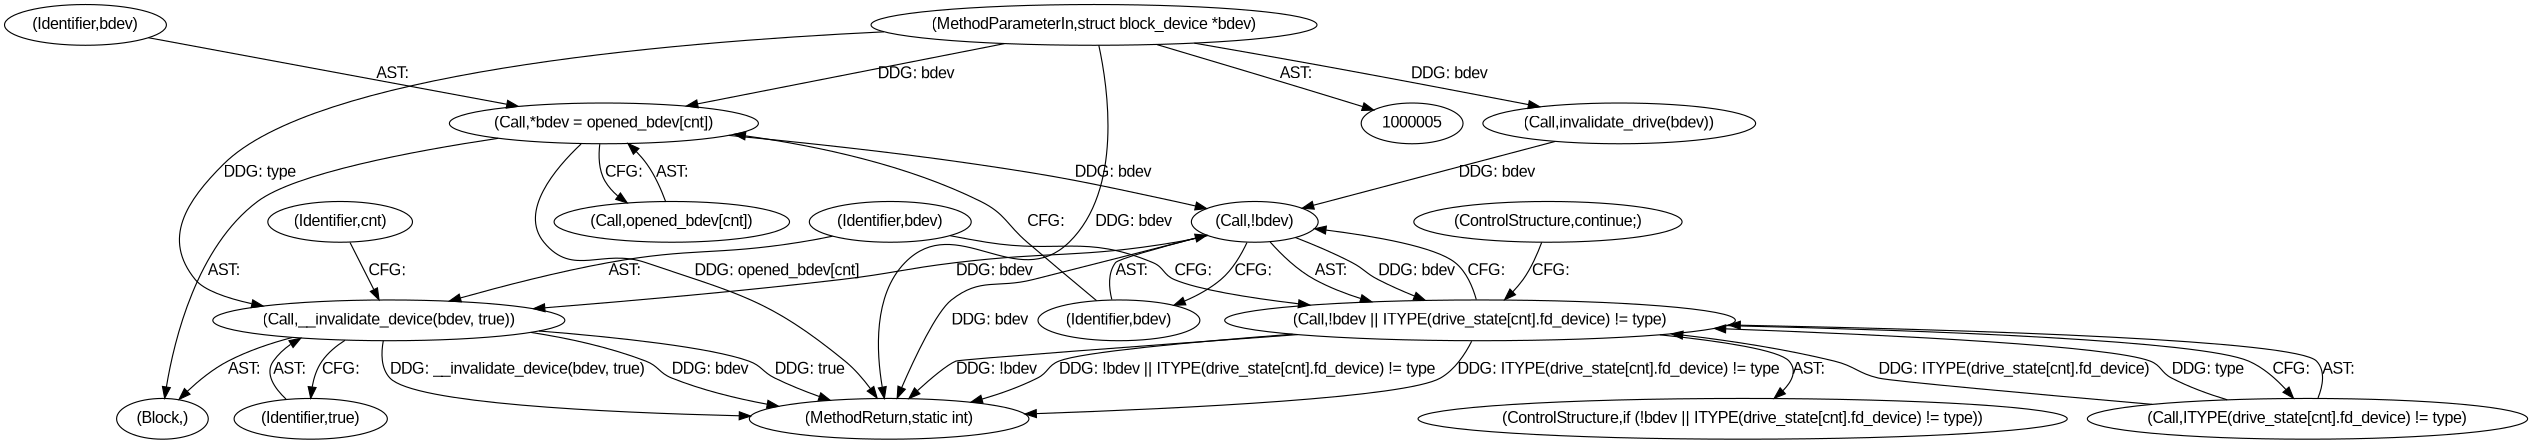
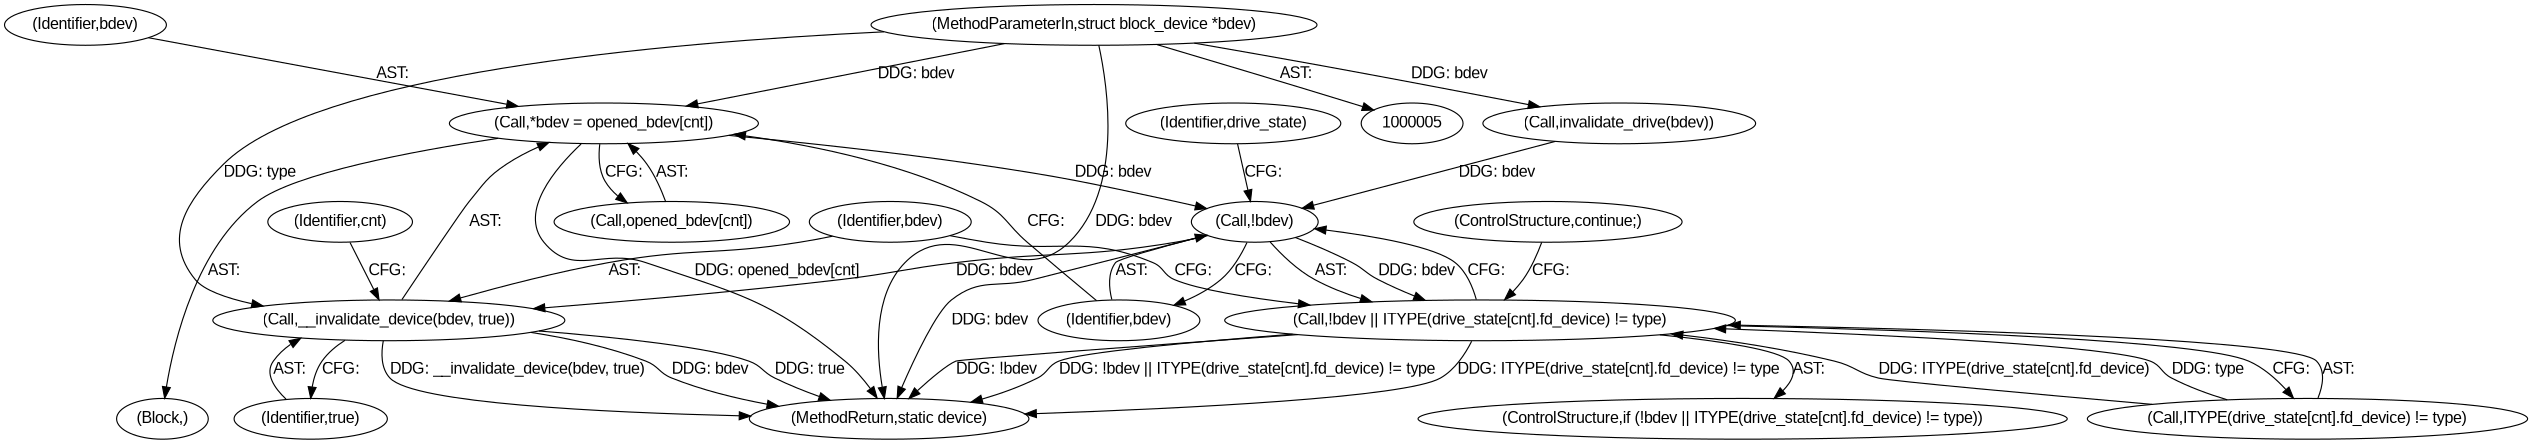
none -> (1233, 123)
(236, 357) -> (460, 213)
(889, 419) -> (889, 419)
